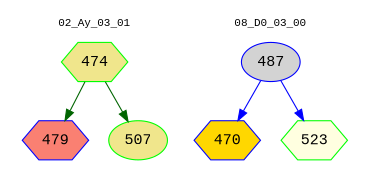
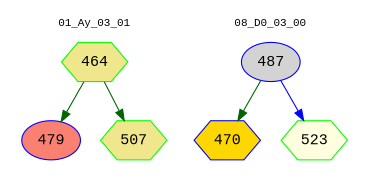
(95, 23) -> (95, 23)
(95, 62) -> (95, 62)
(252, 96) -> (252, 96)
(55, 140) -> (51, 140)
(138, 140) -> (134, 140)
